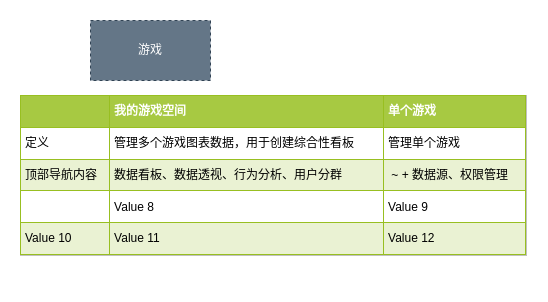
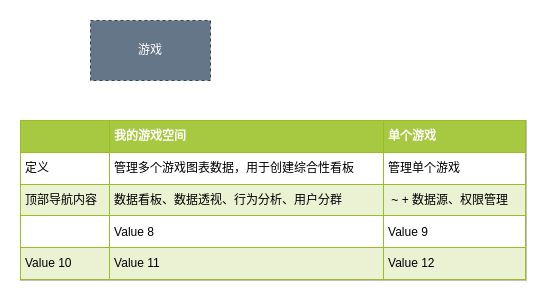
(274, 176) -> (274, 201)
